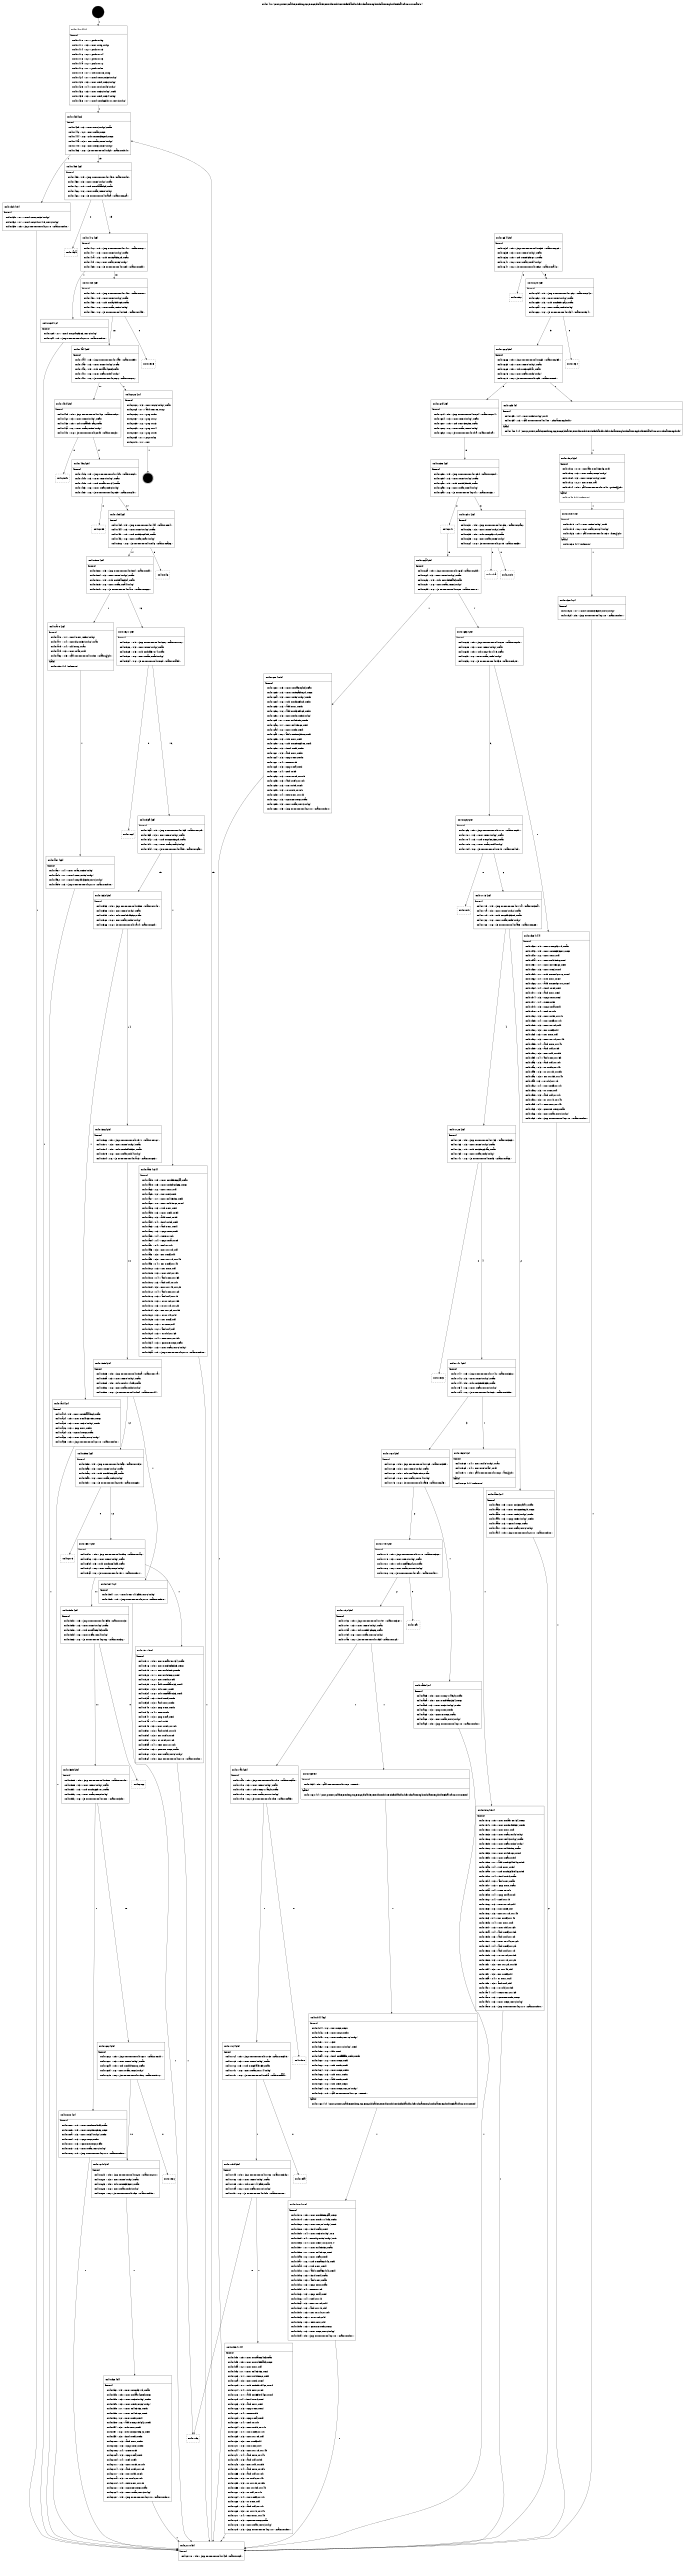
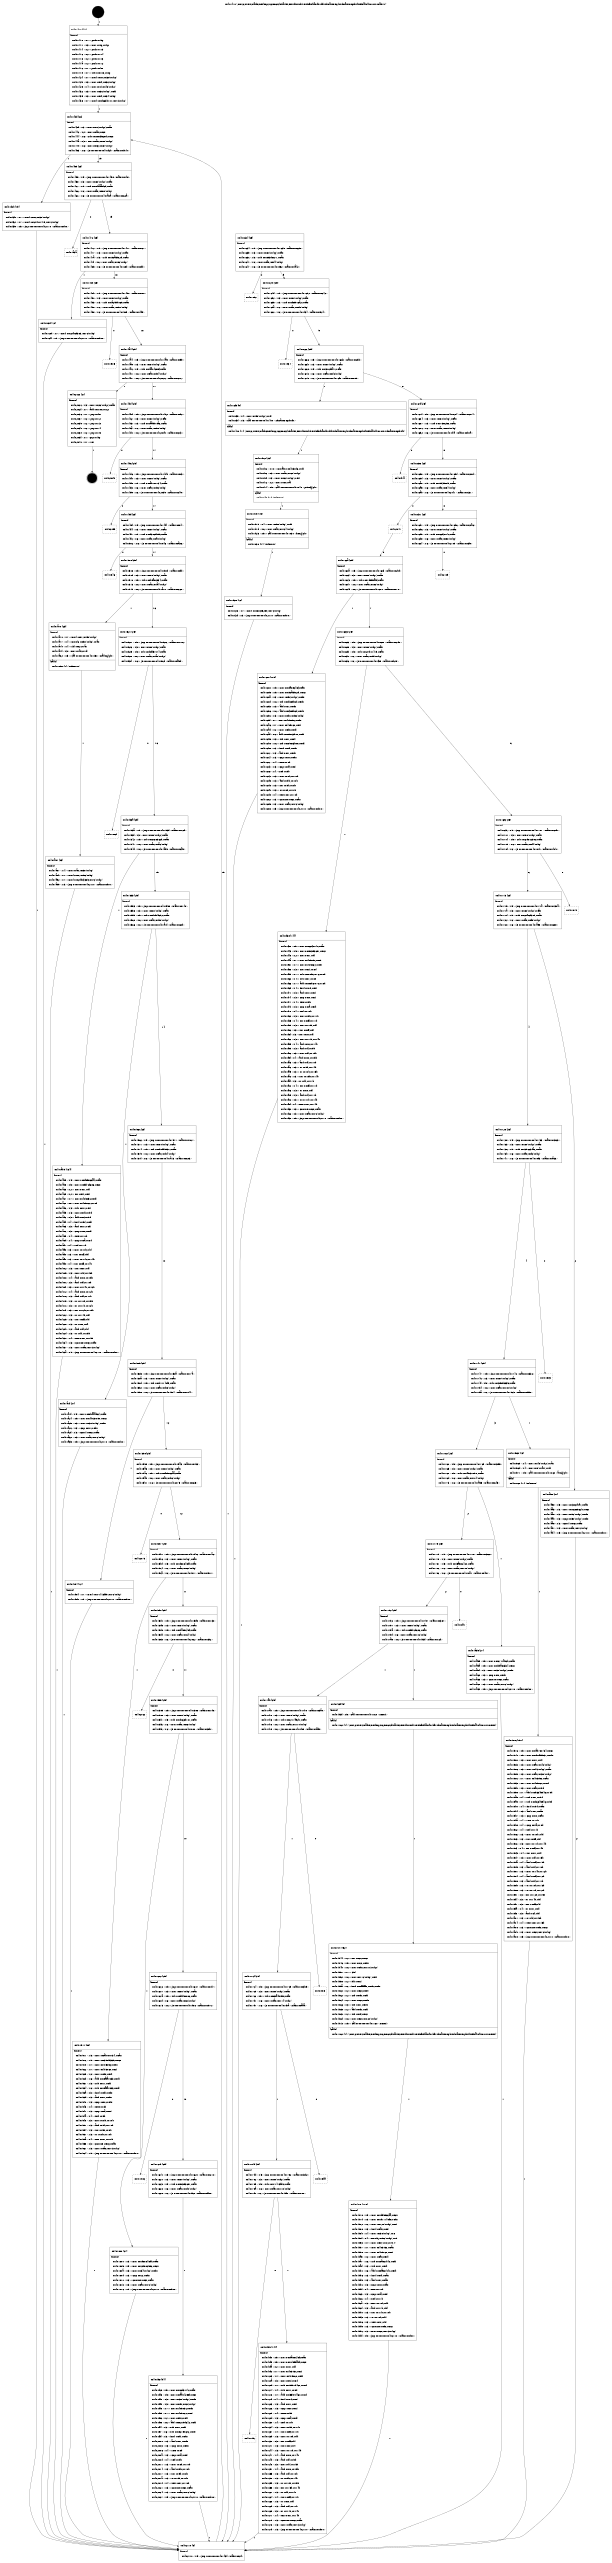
(491, 559) -> (408, 453)
(187, 2098) -> (83, 2382)
